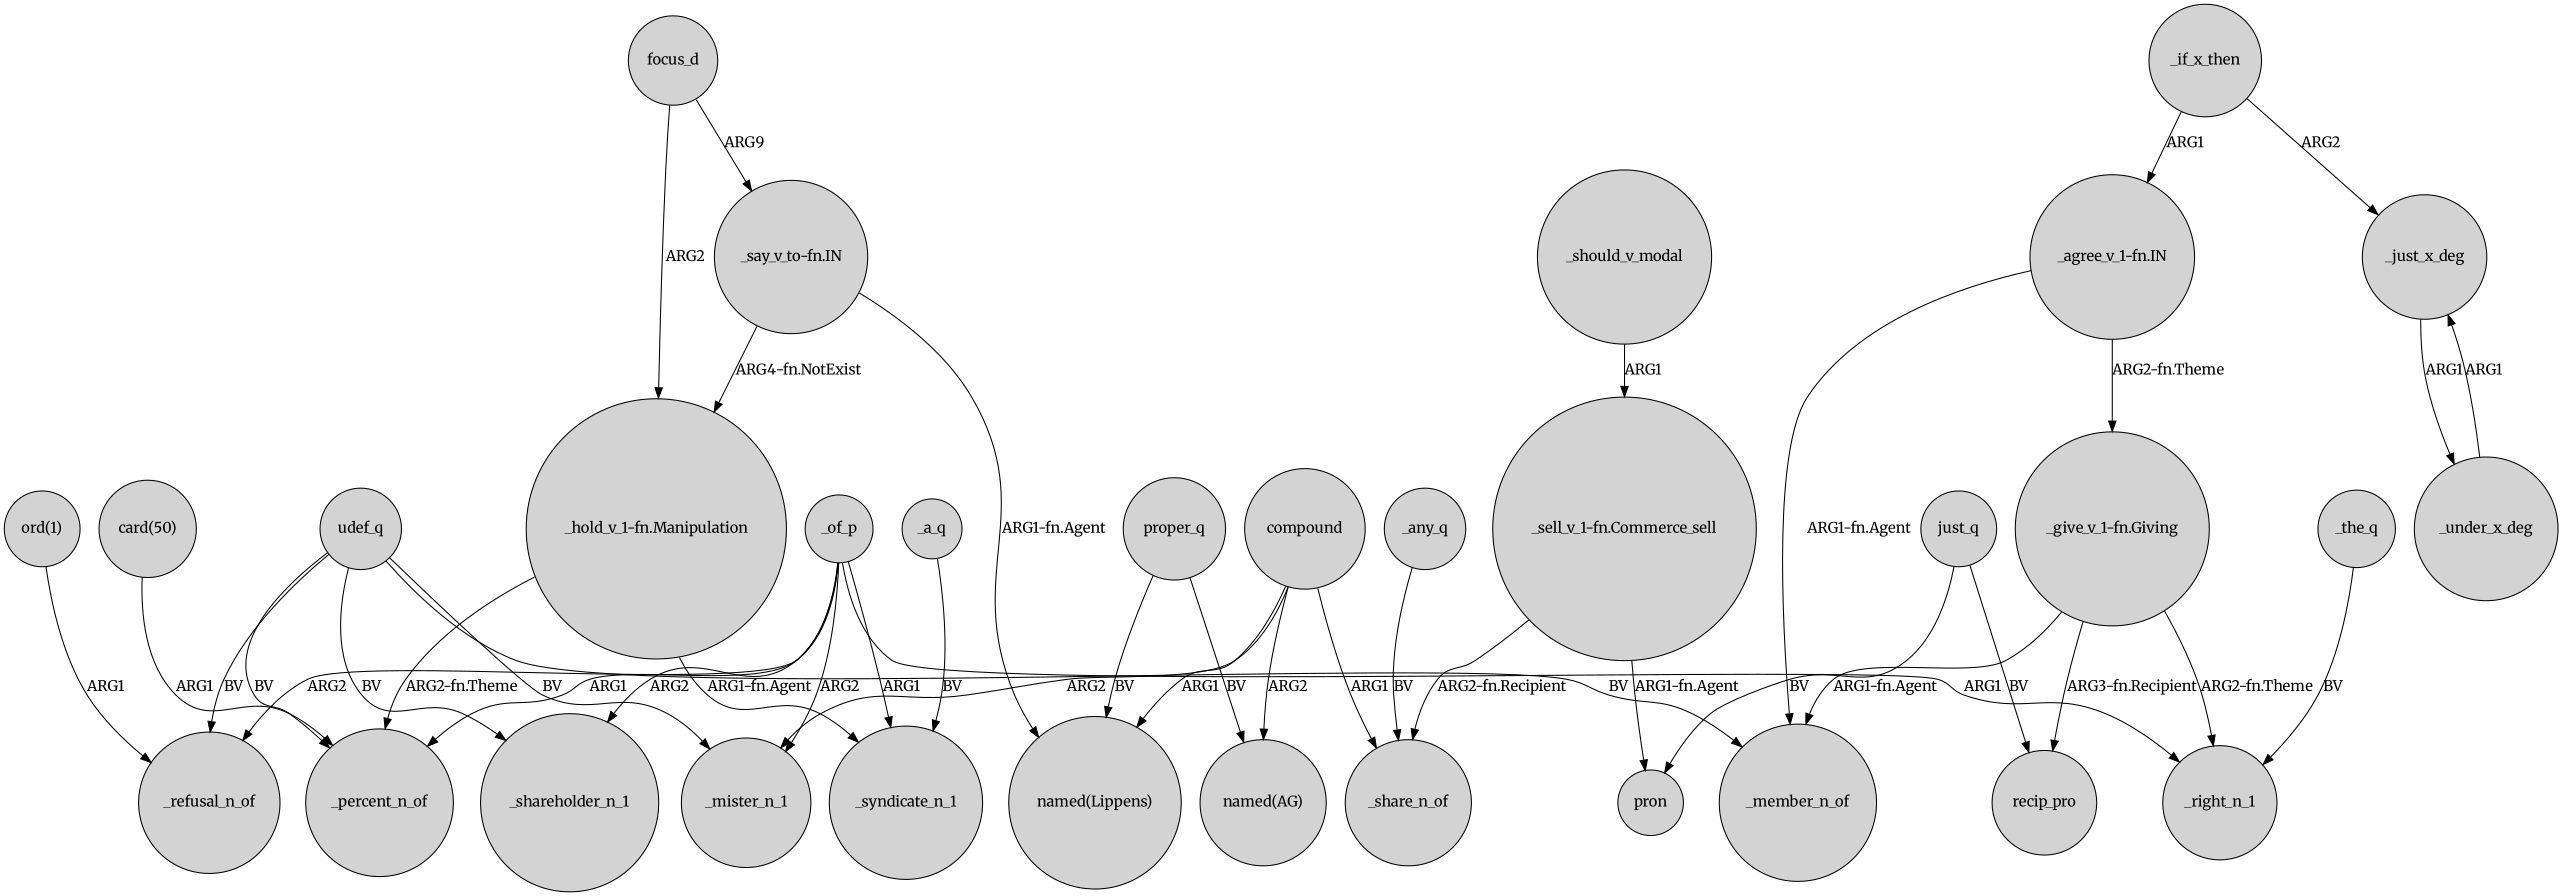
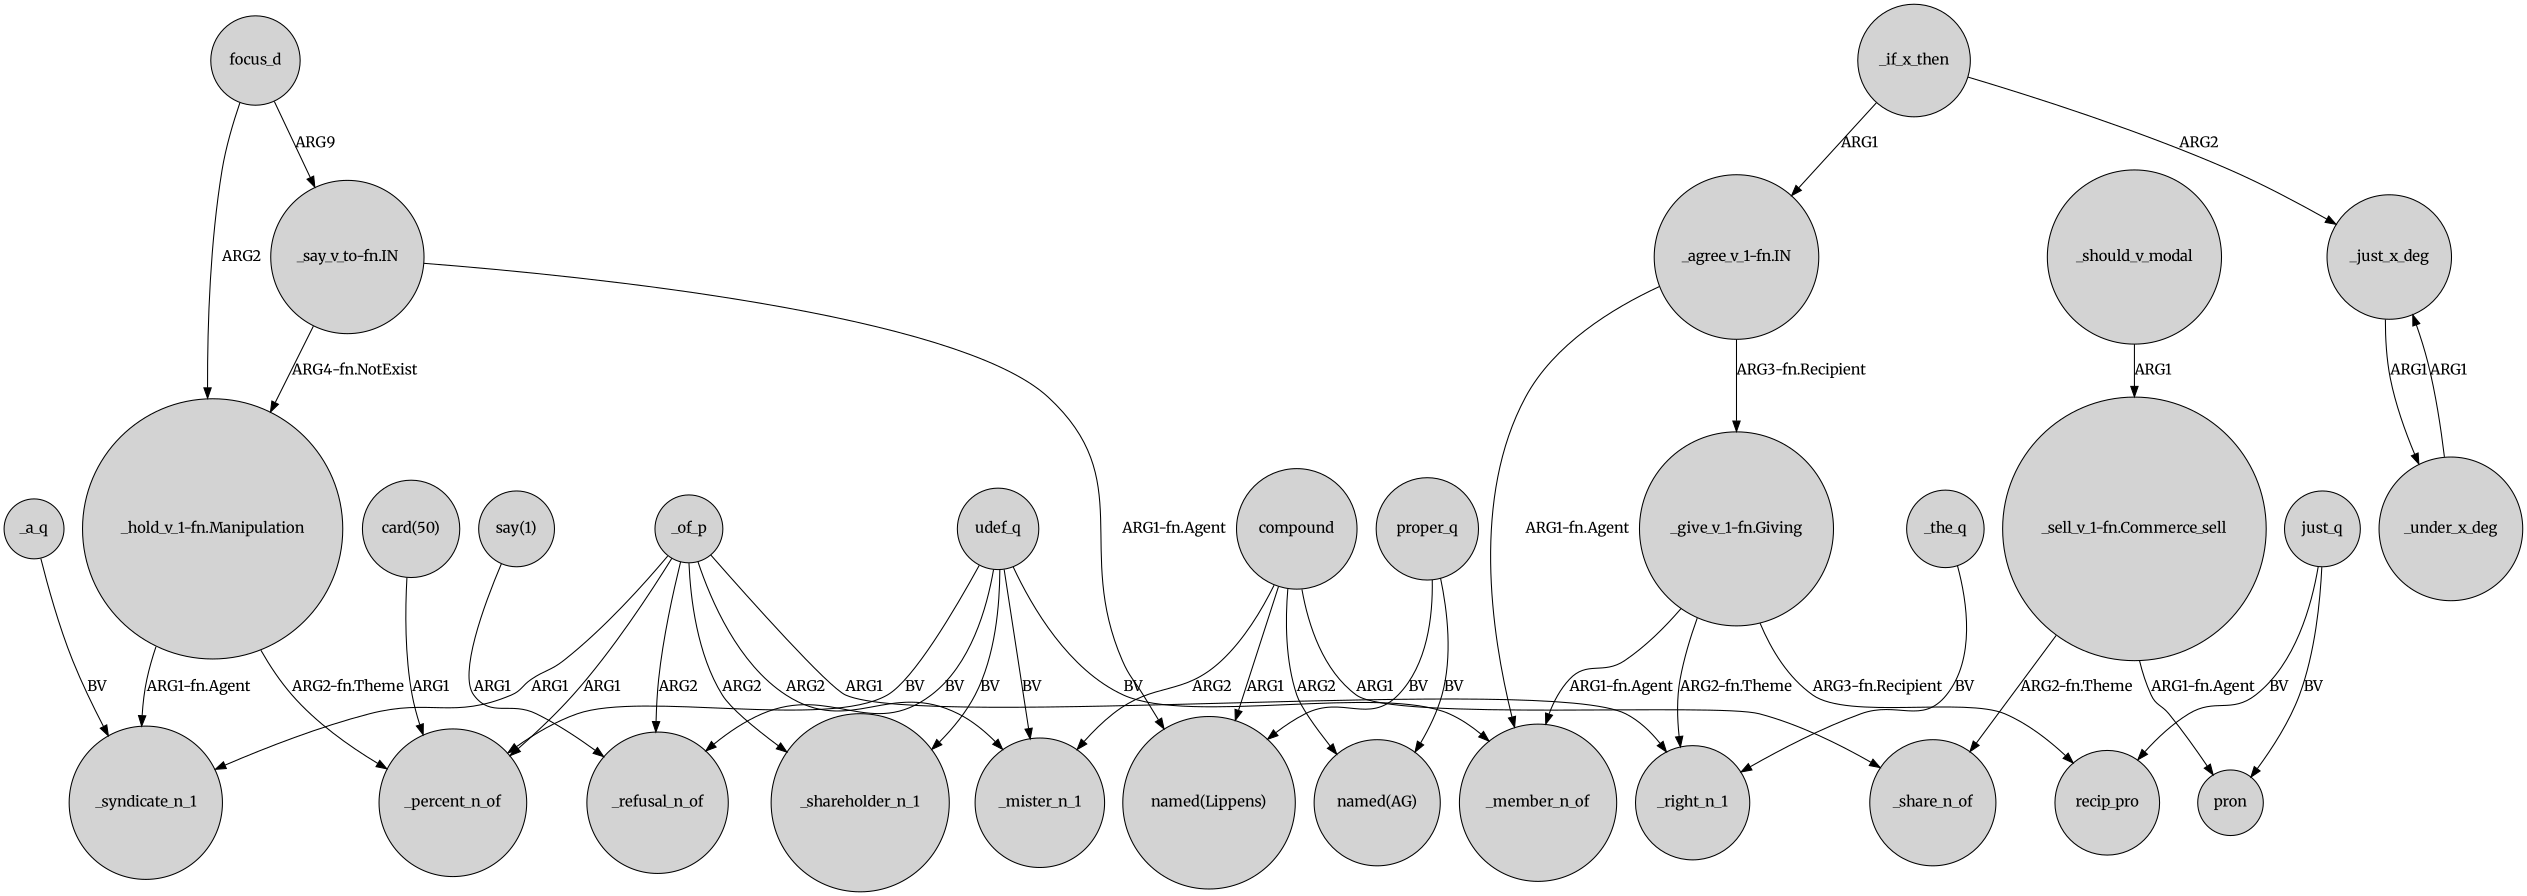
(2169, 371) -> (1801, 371)
(42, 529) -> (517, 529)
(1425, 529) -> none
(1502, 687) -> (2077, 687)
